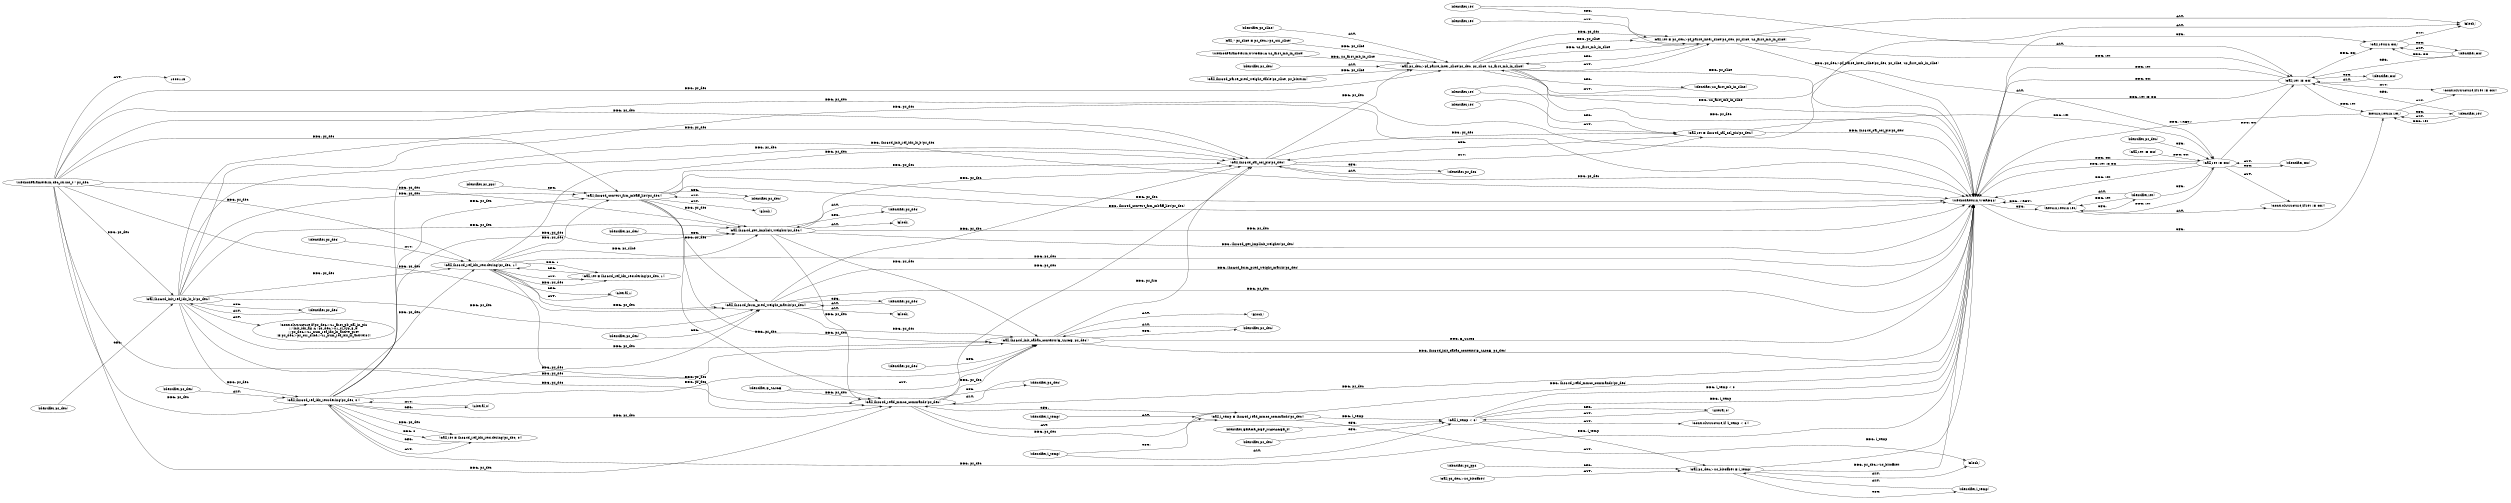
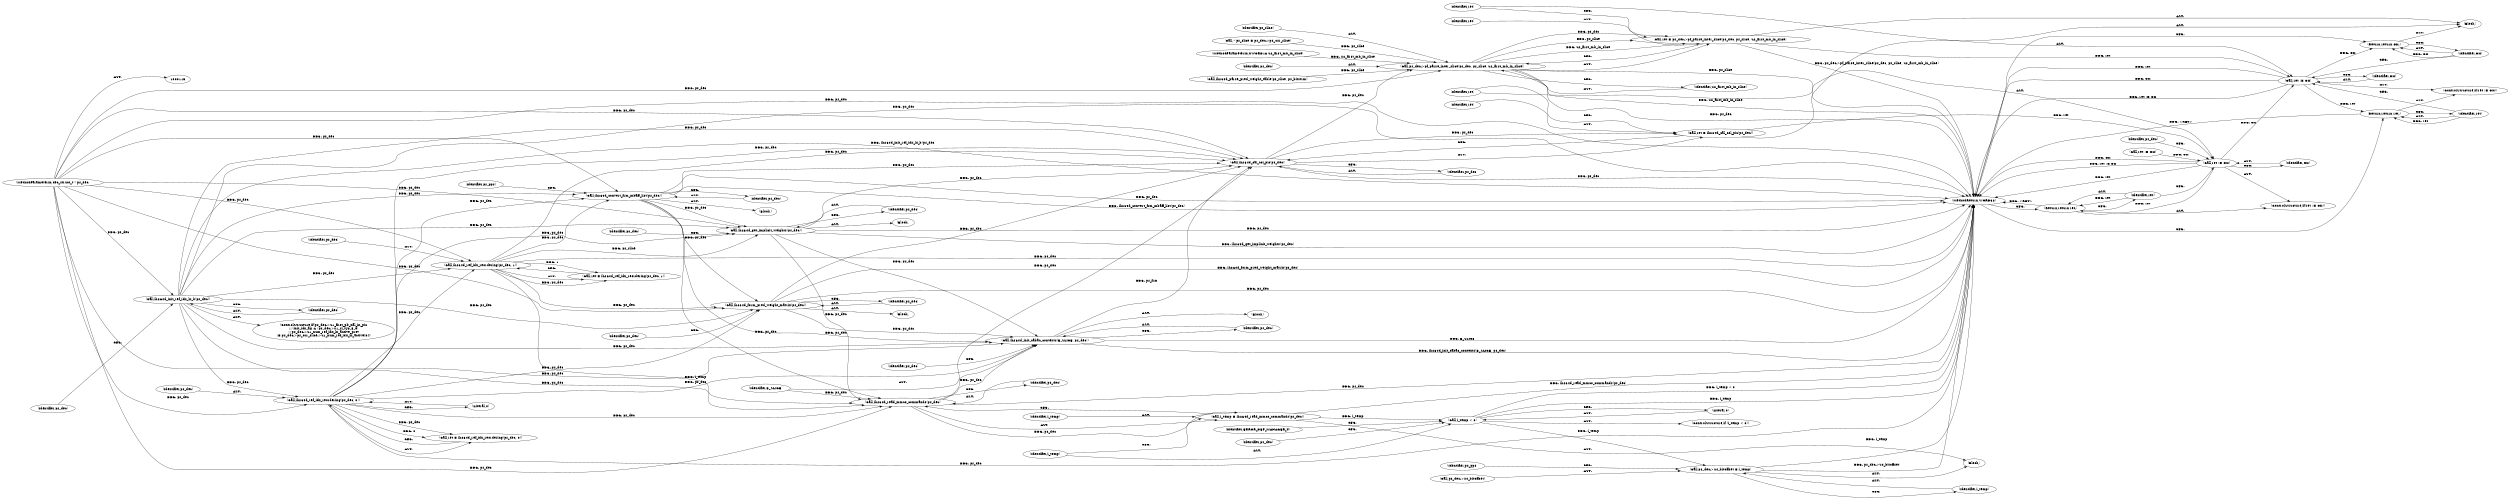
(2384, 45) -> (2384, 45)
(1884, 134) -> none
(624, 293) -> none
(696, 377) -> (696, 377)
